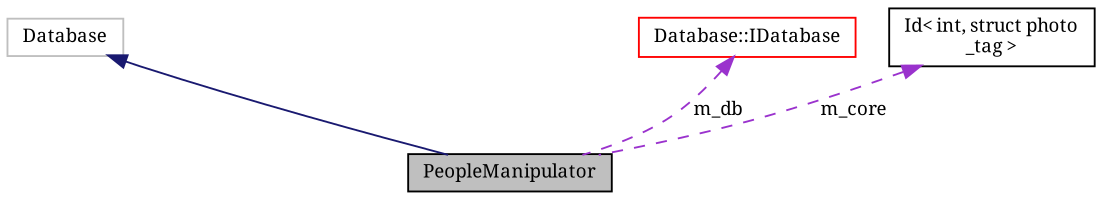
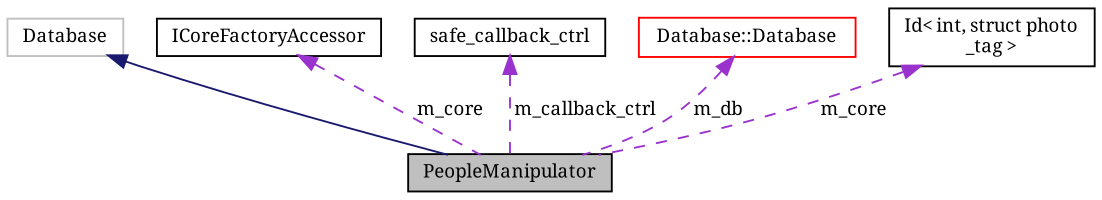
none -> (269, 37)
none -> (510, 37)
(747, 37) -> (747, 37)
